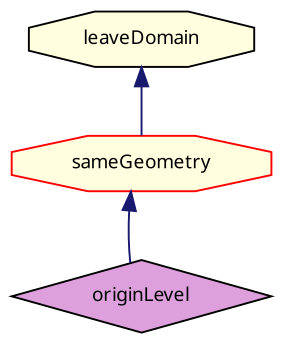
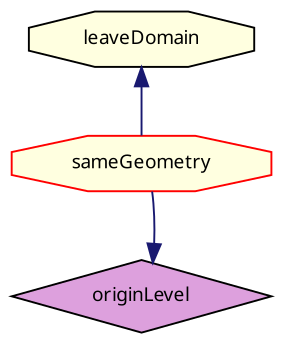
(129, 237) -> (154, 218)
